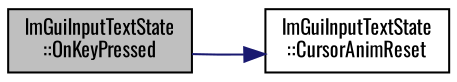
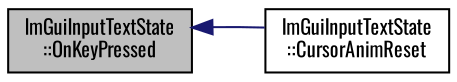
(218, 55) -> (239, 27)
